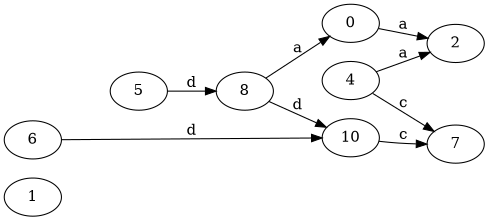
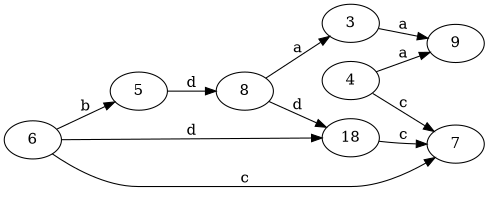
(351, 23) -> (351, 23)
(456, 43) -> (456, 43)
none -> (81, 118)
(351, 138) -> (351, 138)
none -> (238, 187)
(33, 197) -> none
